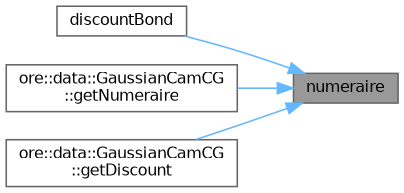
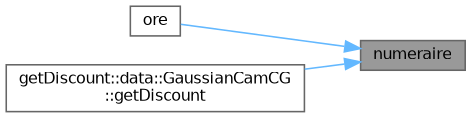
(122, 21) -> (155, 21)
(122, 88) -> none
(122, 163) -> (155, 88)
